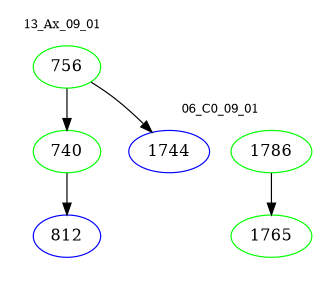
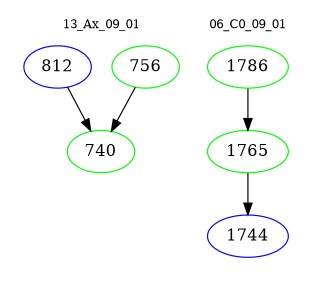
(127, 109) -> (248, 188)
(67, 188) -> (76, 104)
